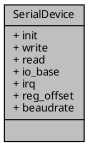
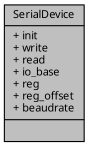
(25, 84) -> (27, 84)
